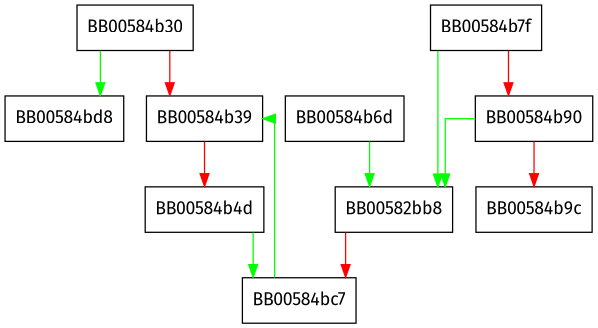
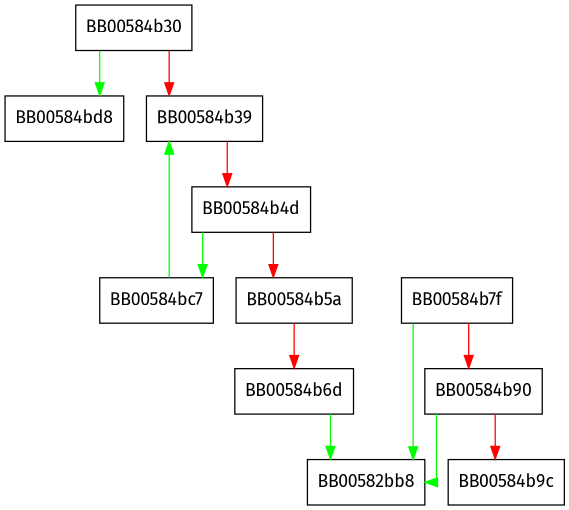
(346, 249) -> none
none -> (294, 300)
